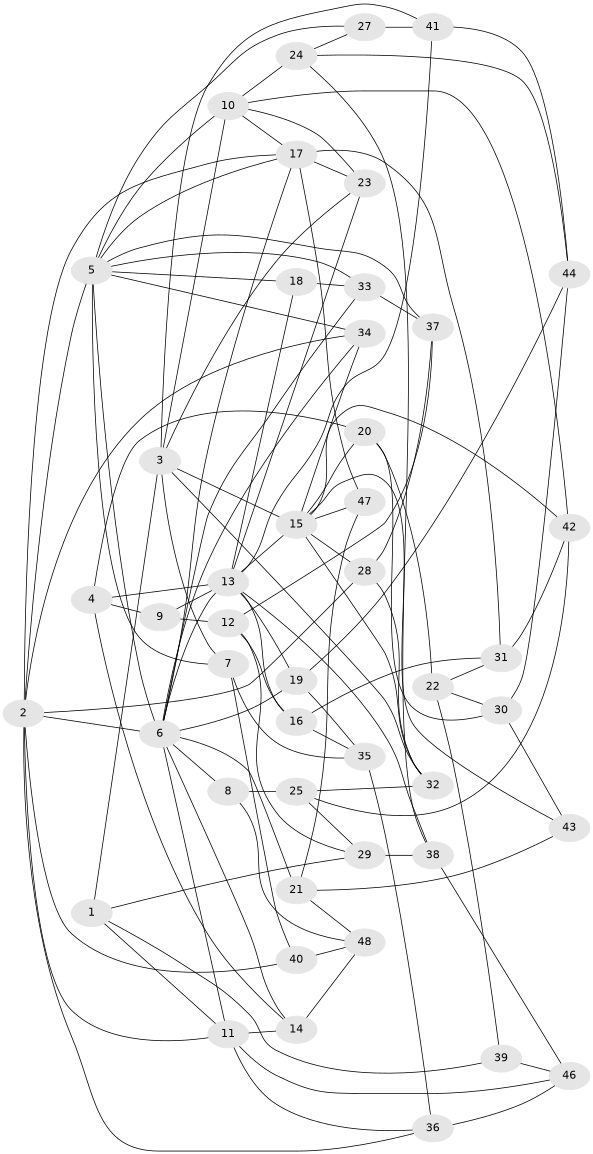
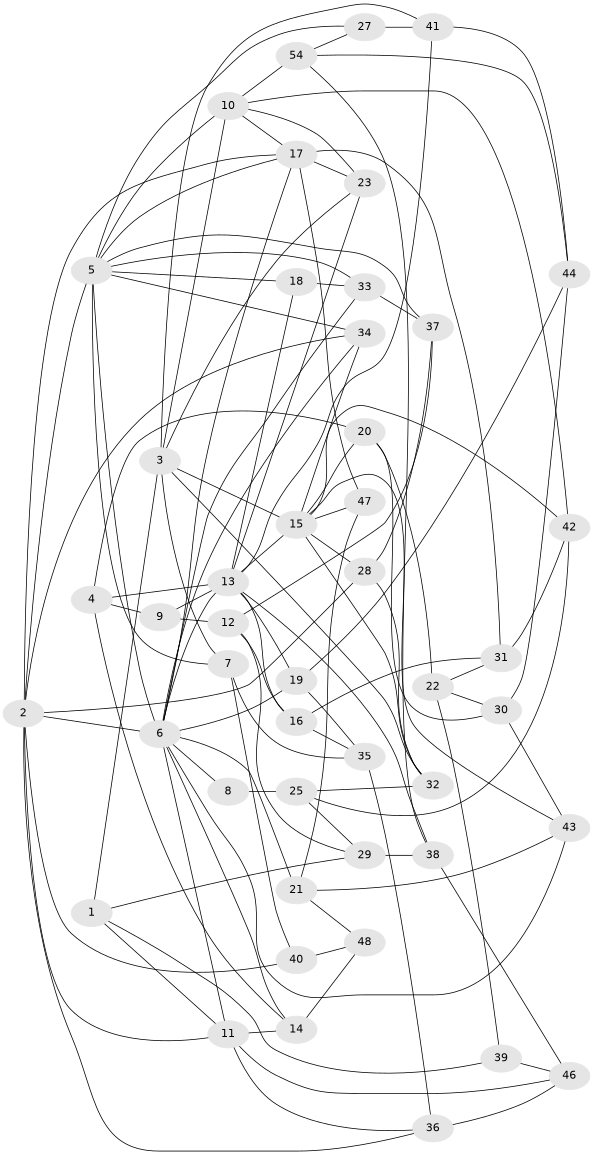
(297, 56) -> (297, 56)
(265, 894) -> none
none -> (328, 997)
